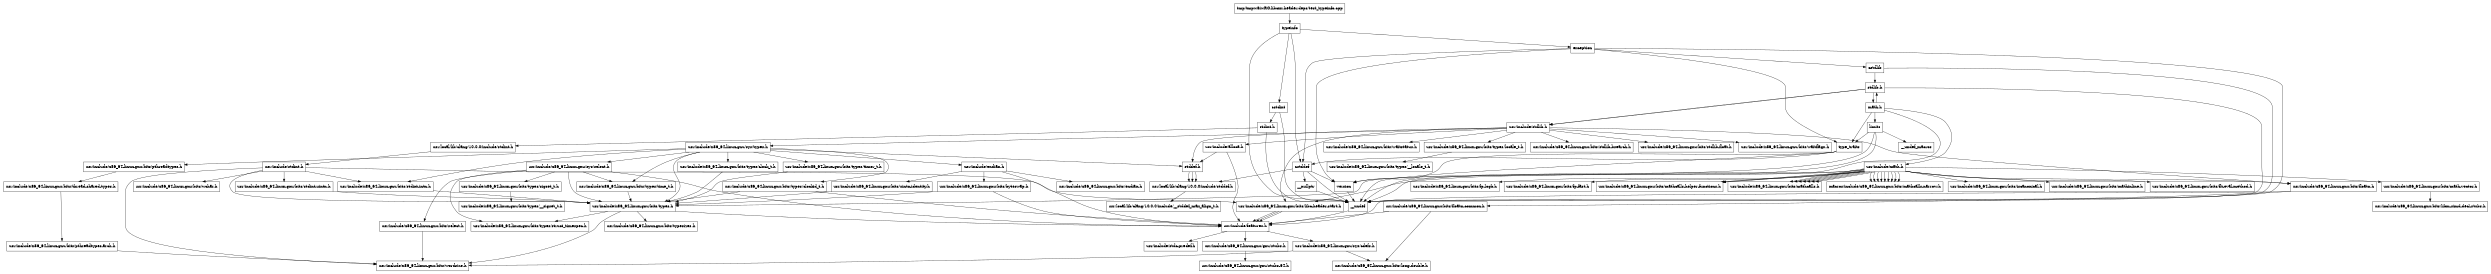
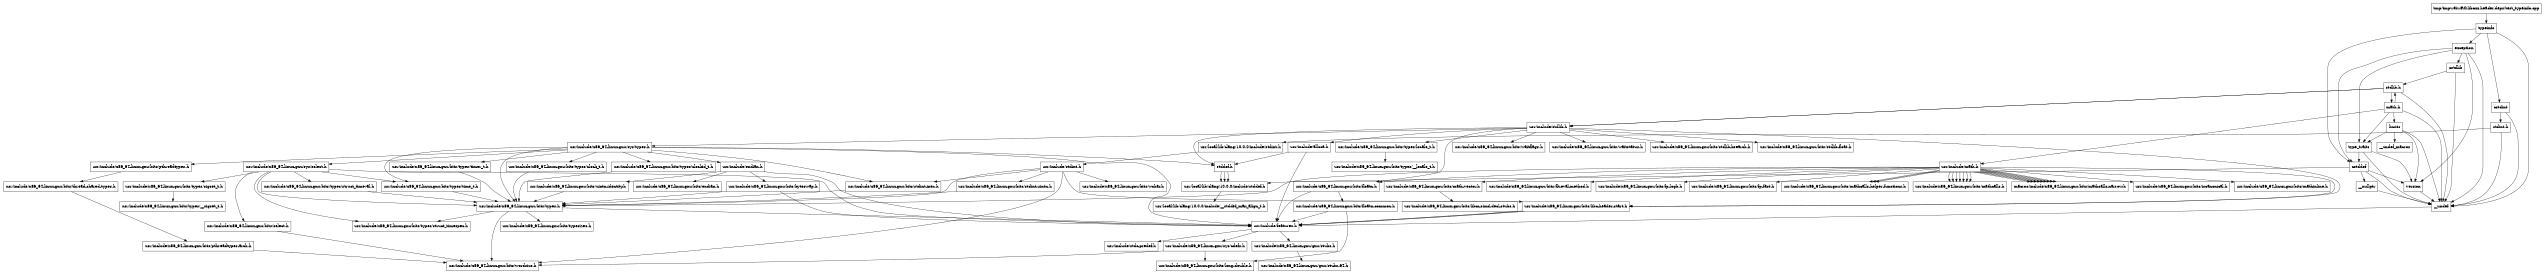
none -> (319, 187)
(1017, 212) -> (1001, 155)
